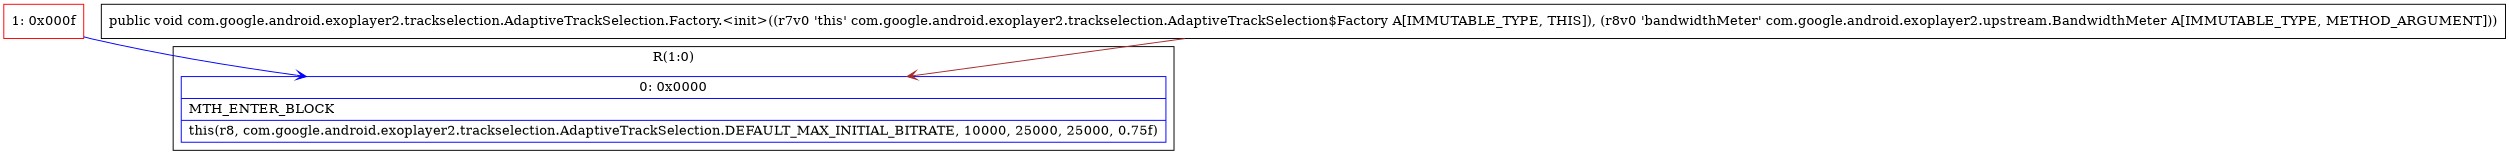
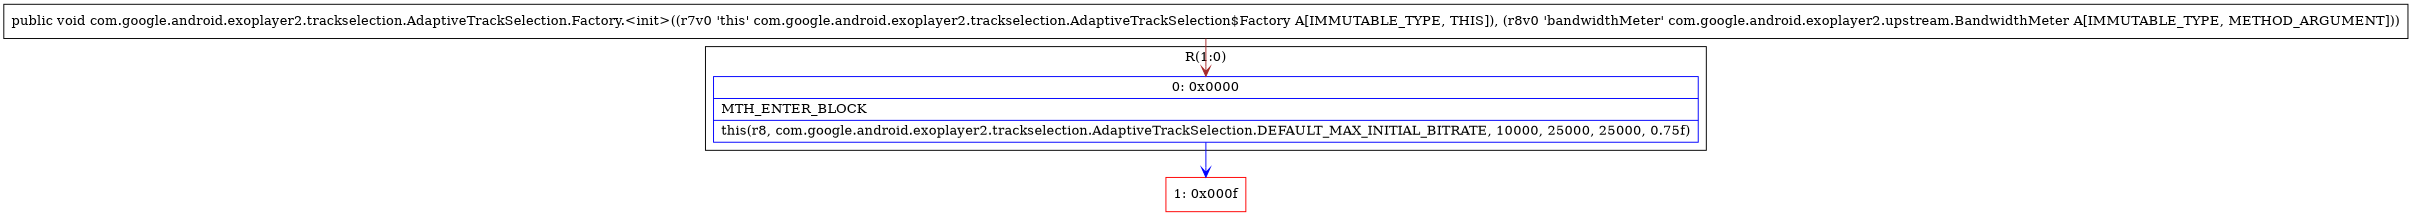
(190, 59) -> (1206, 156)
